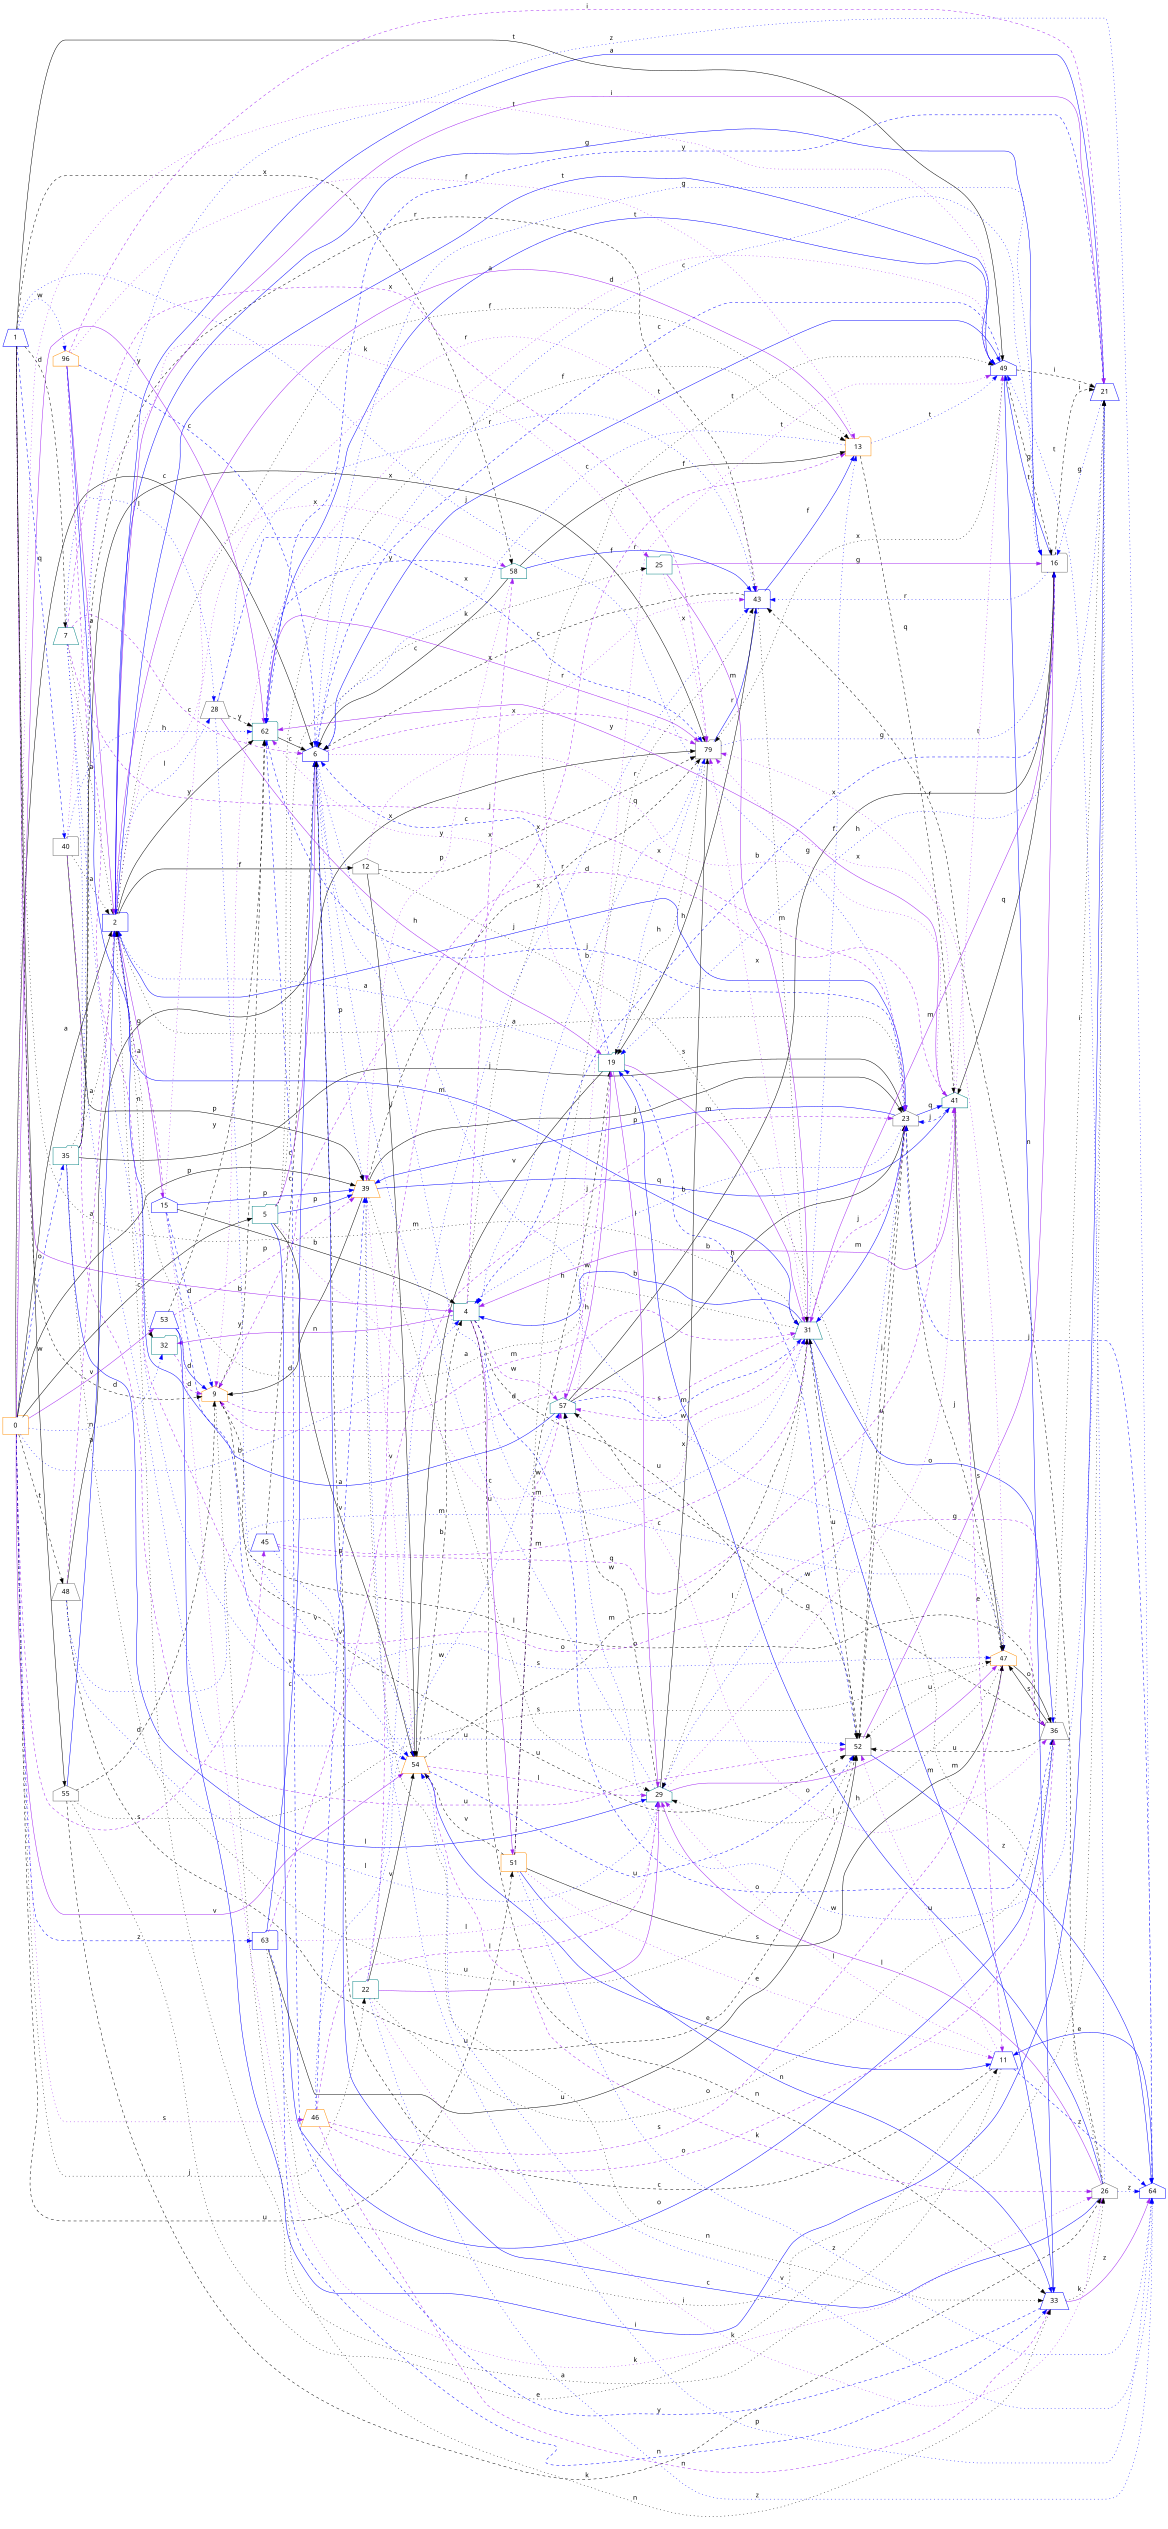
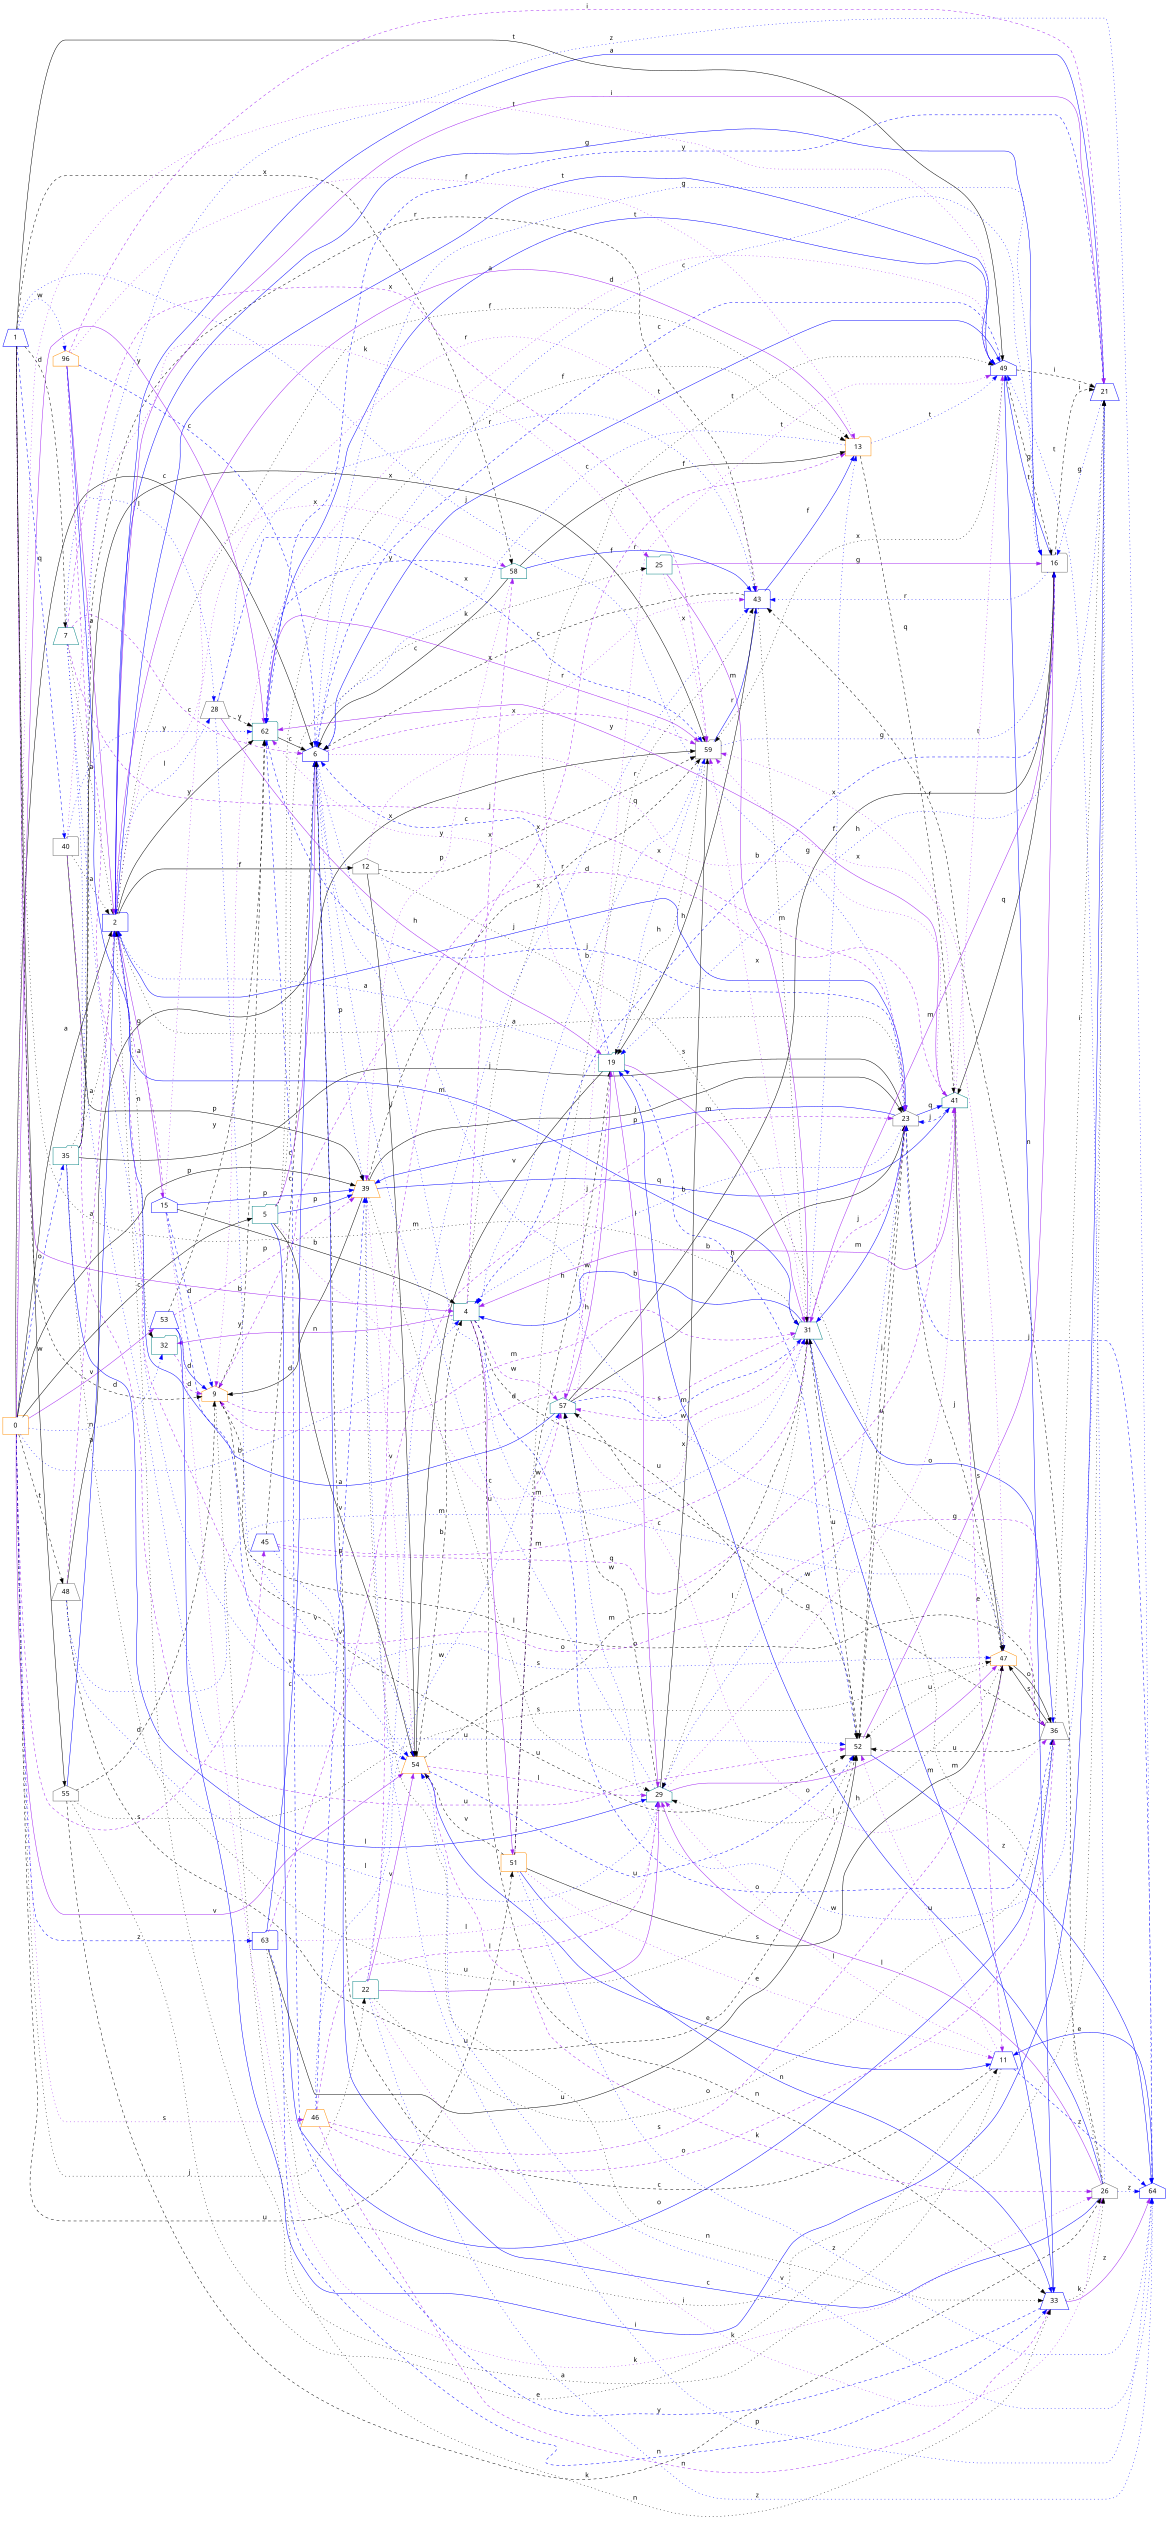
(164, 728) -> (164, 728)
(708, 750) -> (708, 750)
(312, 1376) -> none
(391, 1885) -> (391, 1885)
